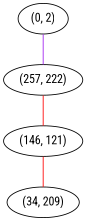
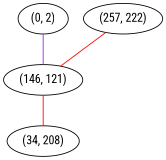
(43, 49) -> (43, 49)
(43, 202) -> (43, 141)
